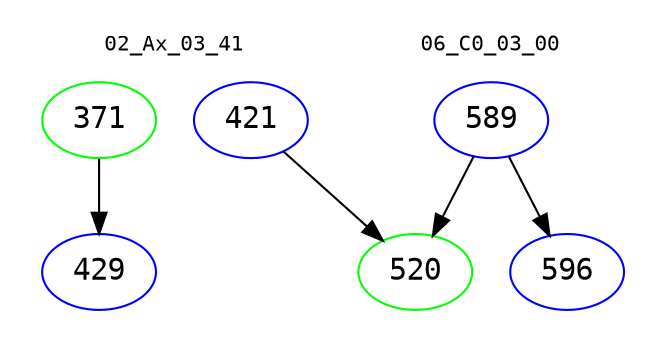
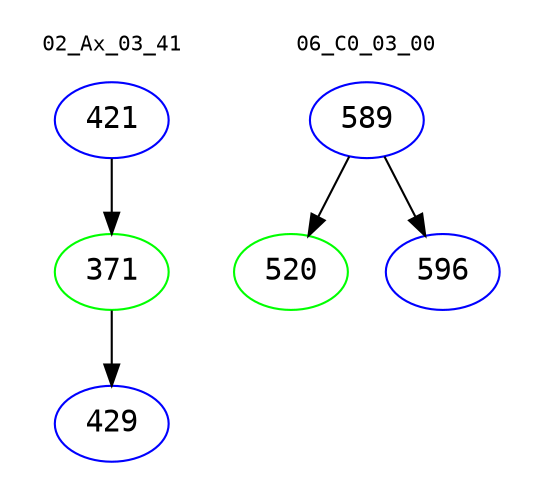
(311, 176) -> (112, 186)
